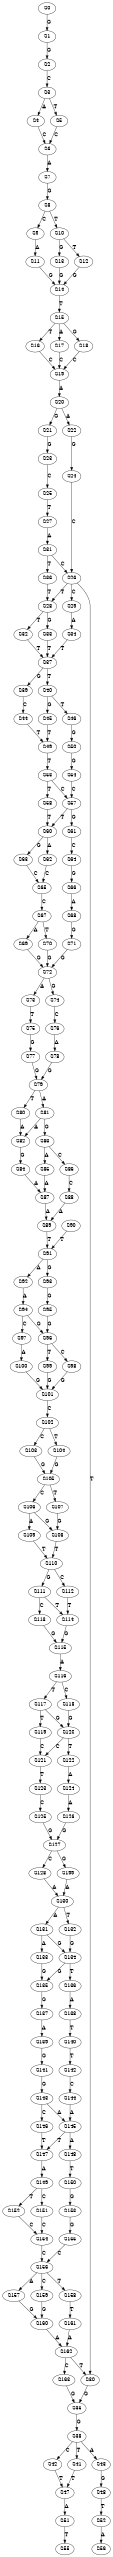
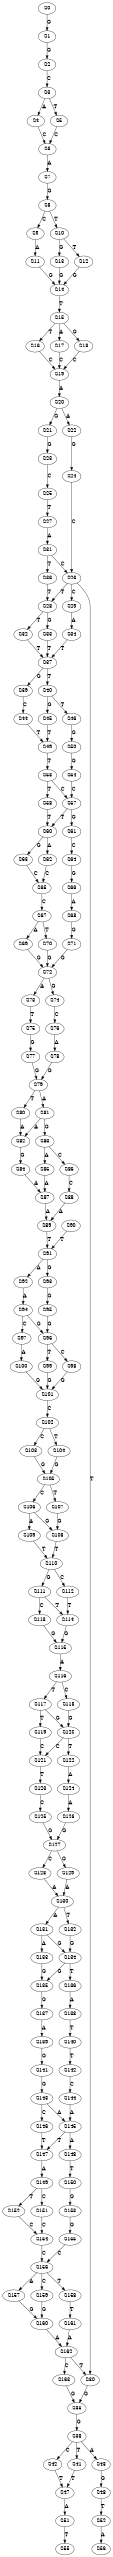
(68, 1873) -> (68, 1873)
